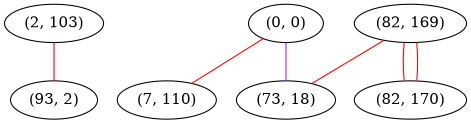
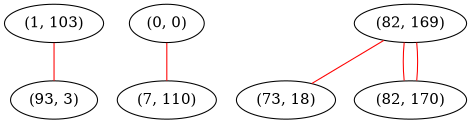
(54, 23) -> (54, 23)
(286, 62) -> none
(54, 100) -> (54, 100)
